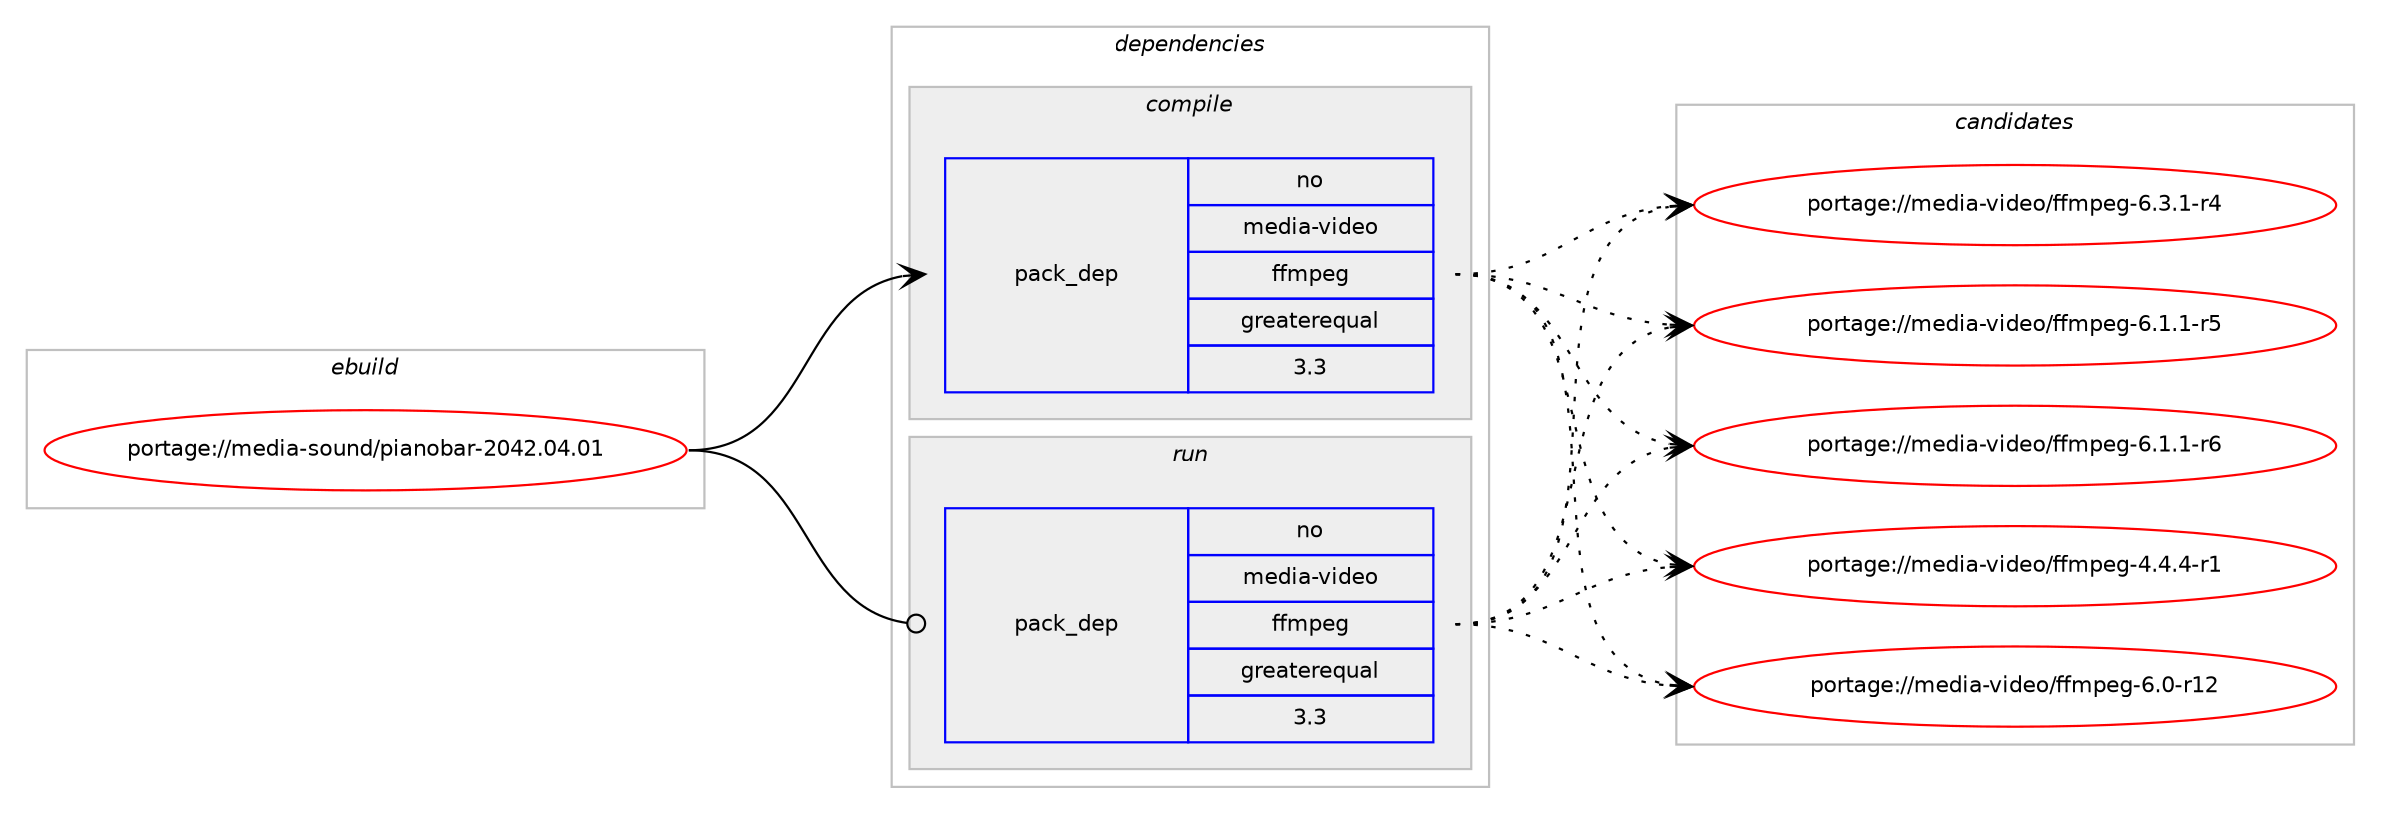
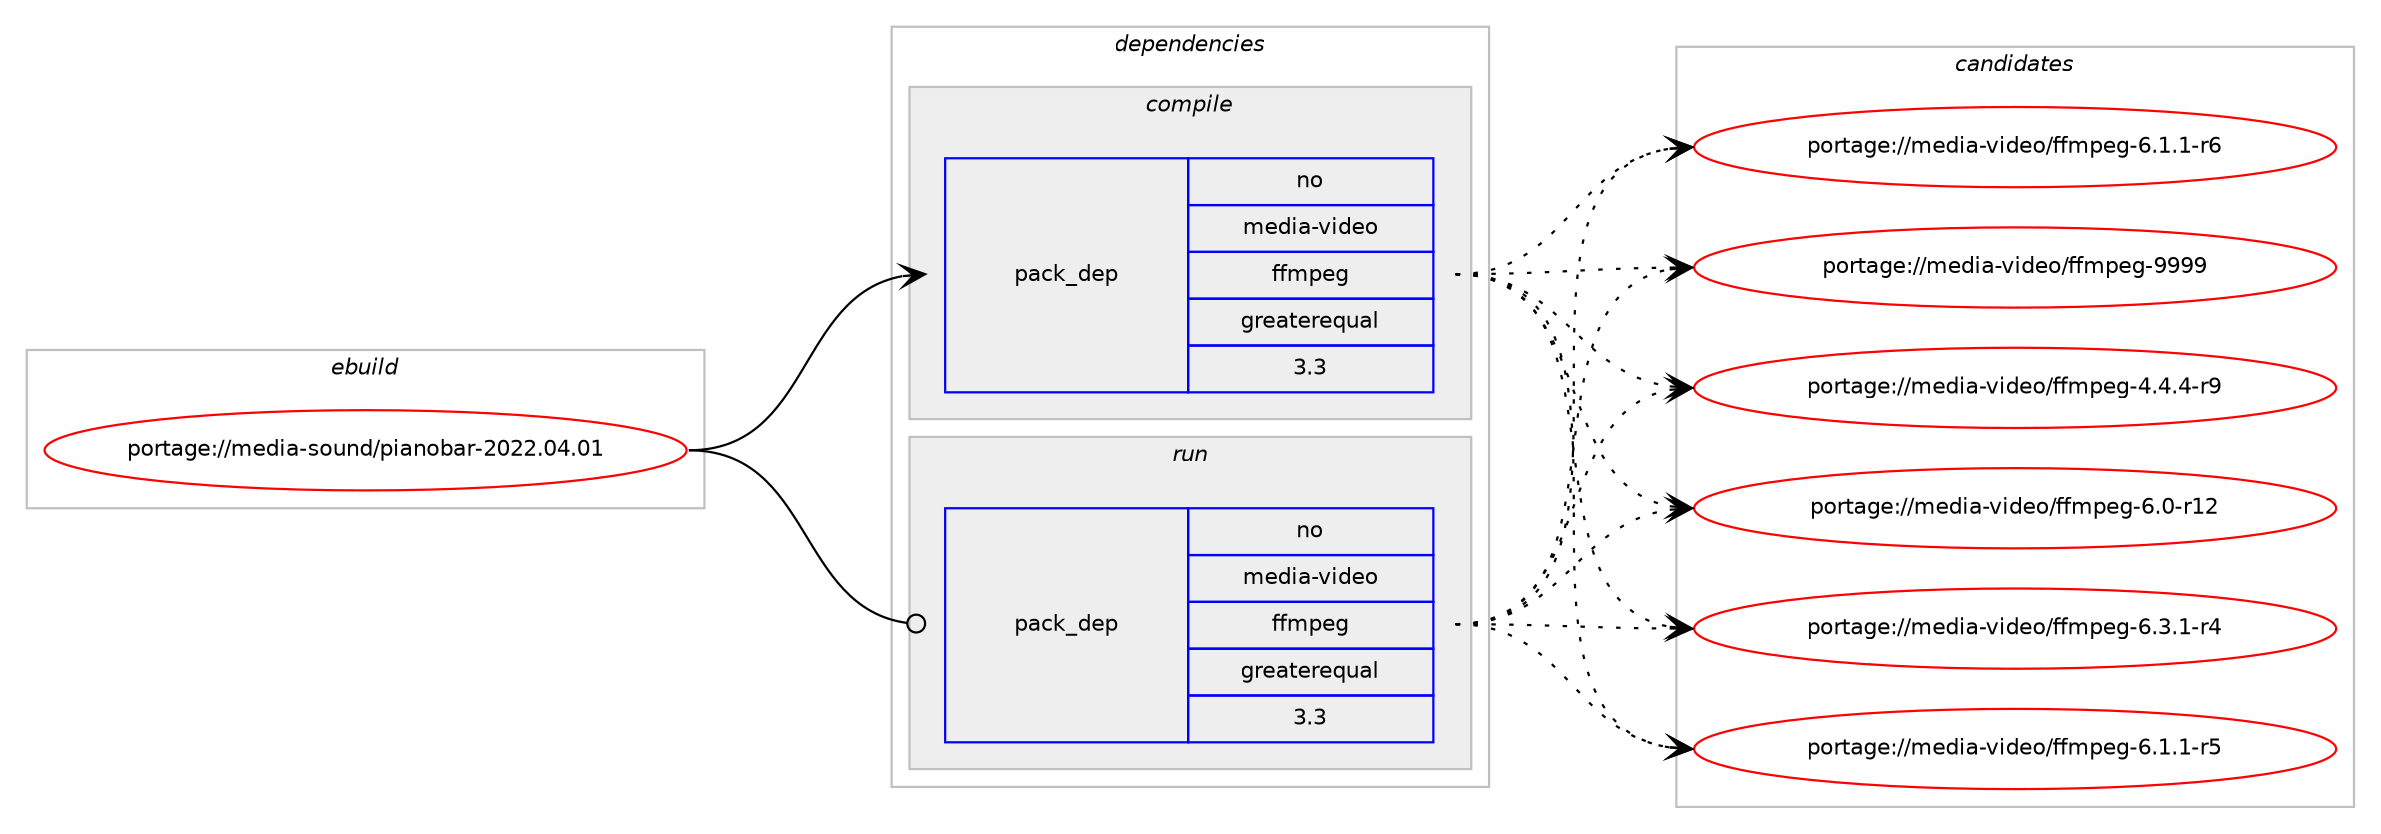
none -> (2015, 268)
(366, 450) -> (366, 450)
(2015, 566) -> (2015, 388)
